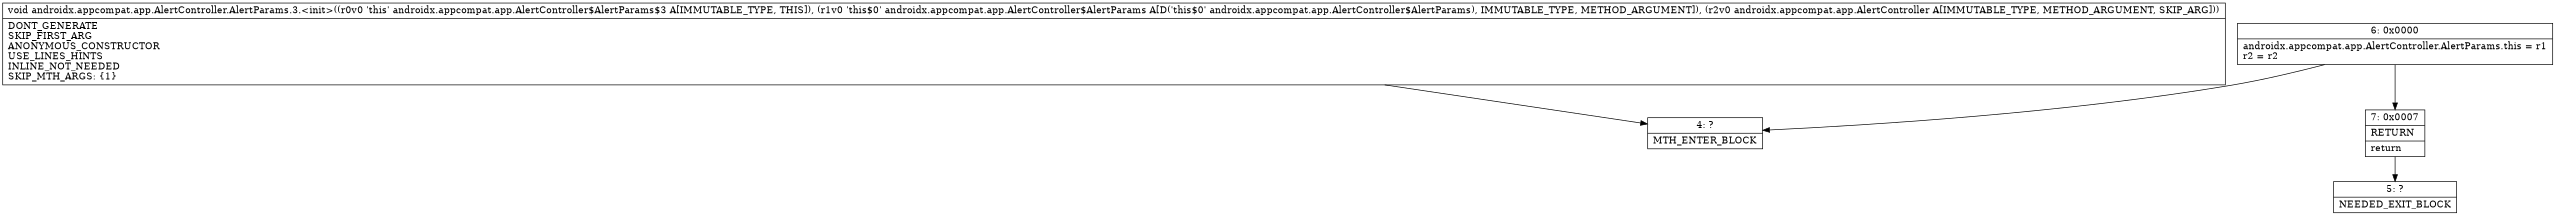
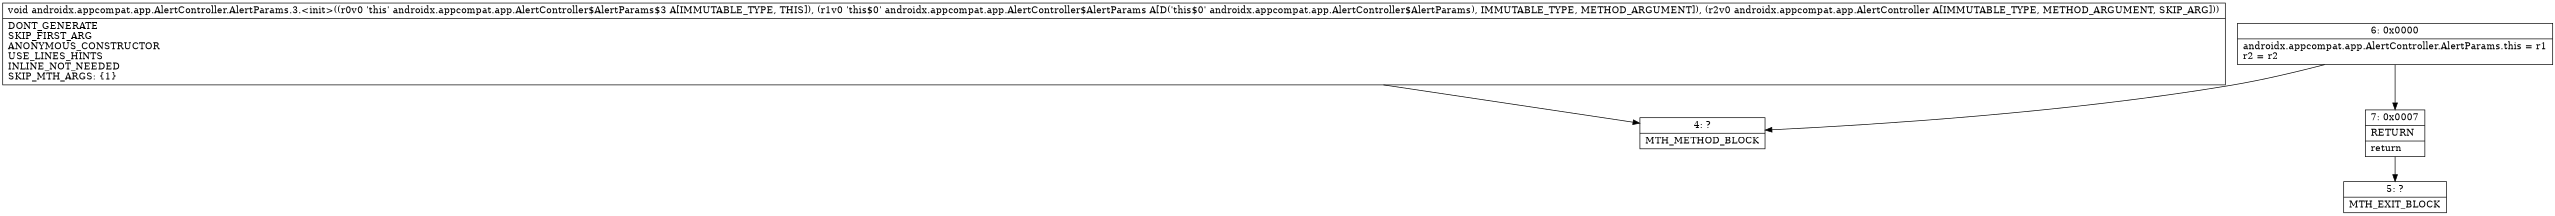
(1705, 141) -> (1702, 141)
(2395, 205) -> (2395, 205)
